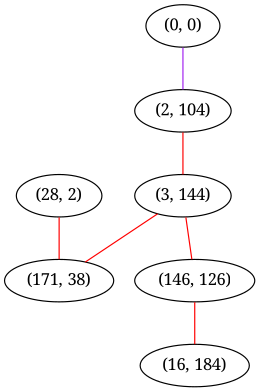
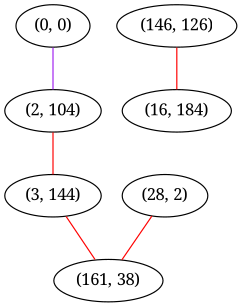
(189, 238) -> none
(59, 281) -> (108, 281)
